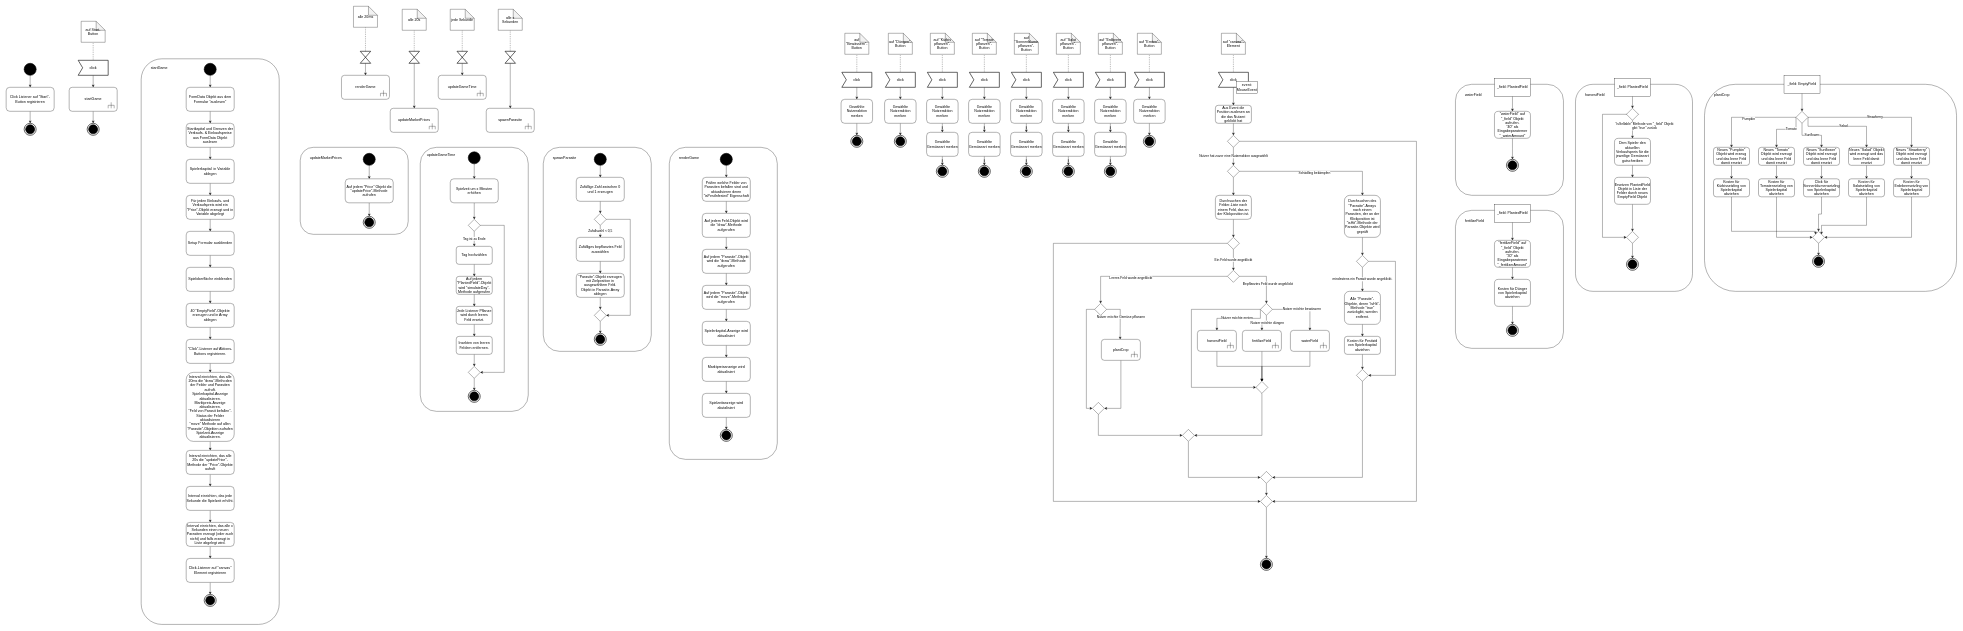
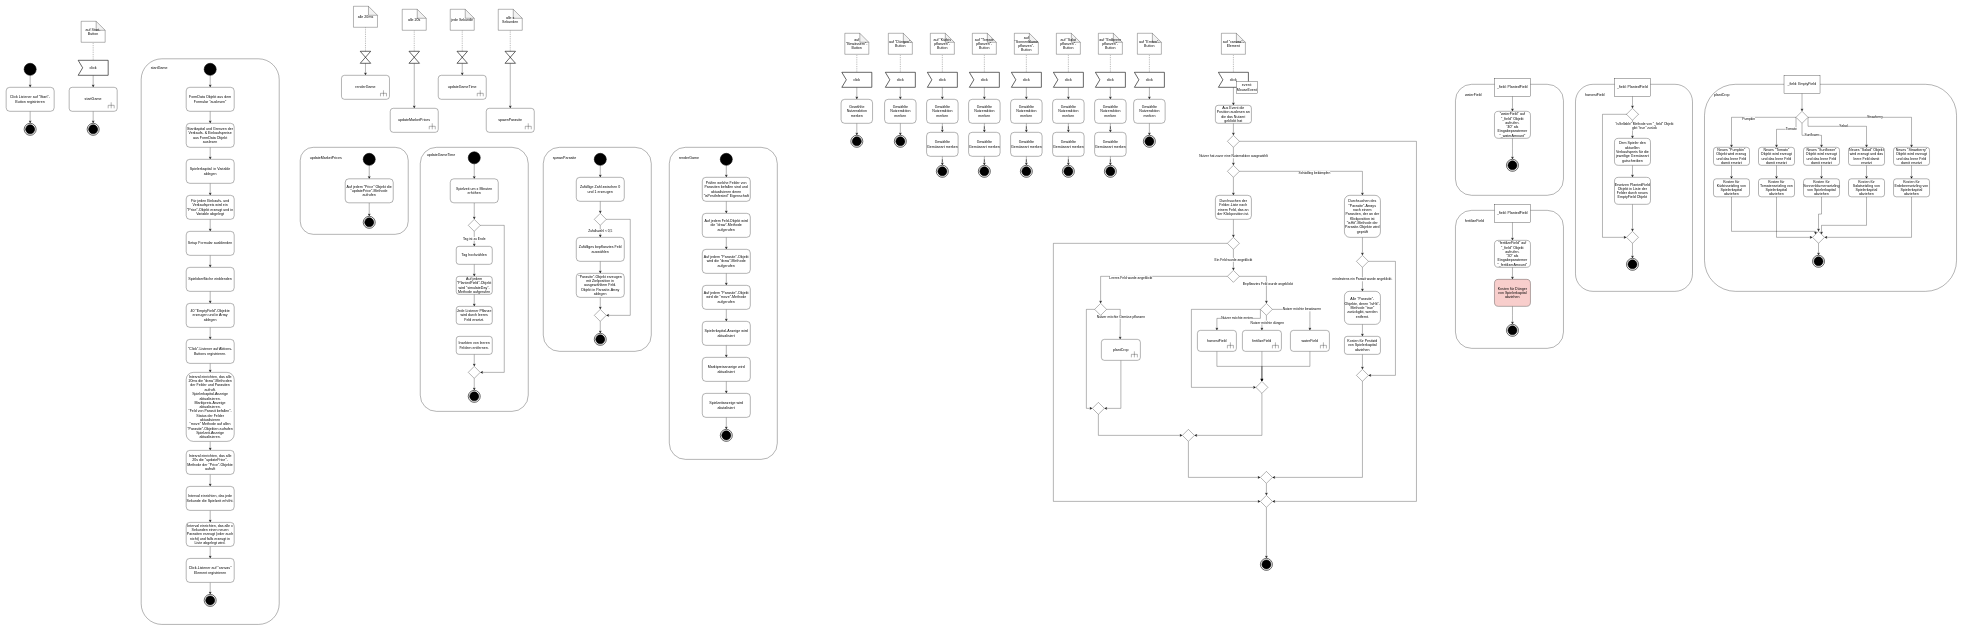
(1821, 188) -> (1821, 188)
(1512, 293) -> (1512, 293)
(474, 333) -> none
